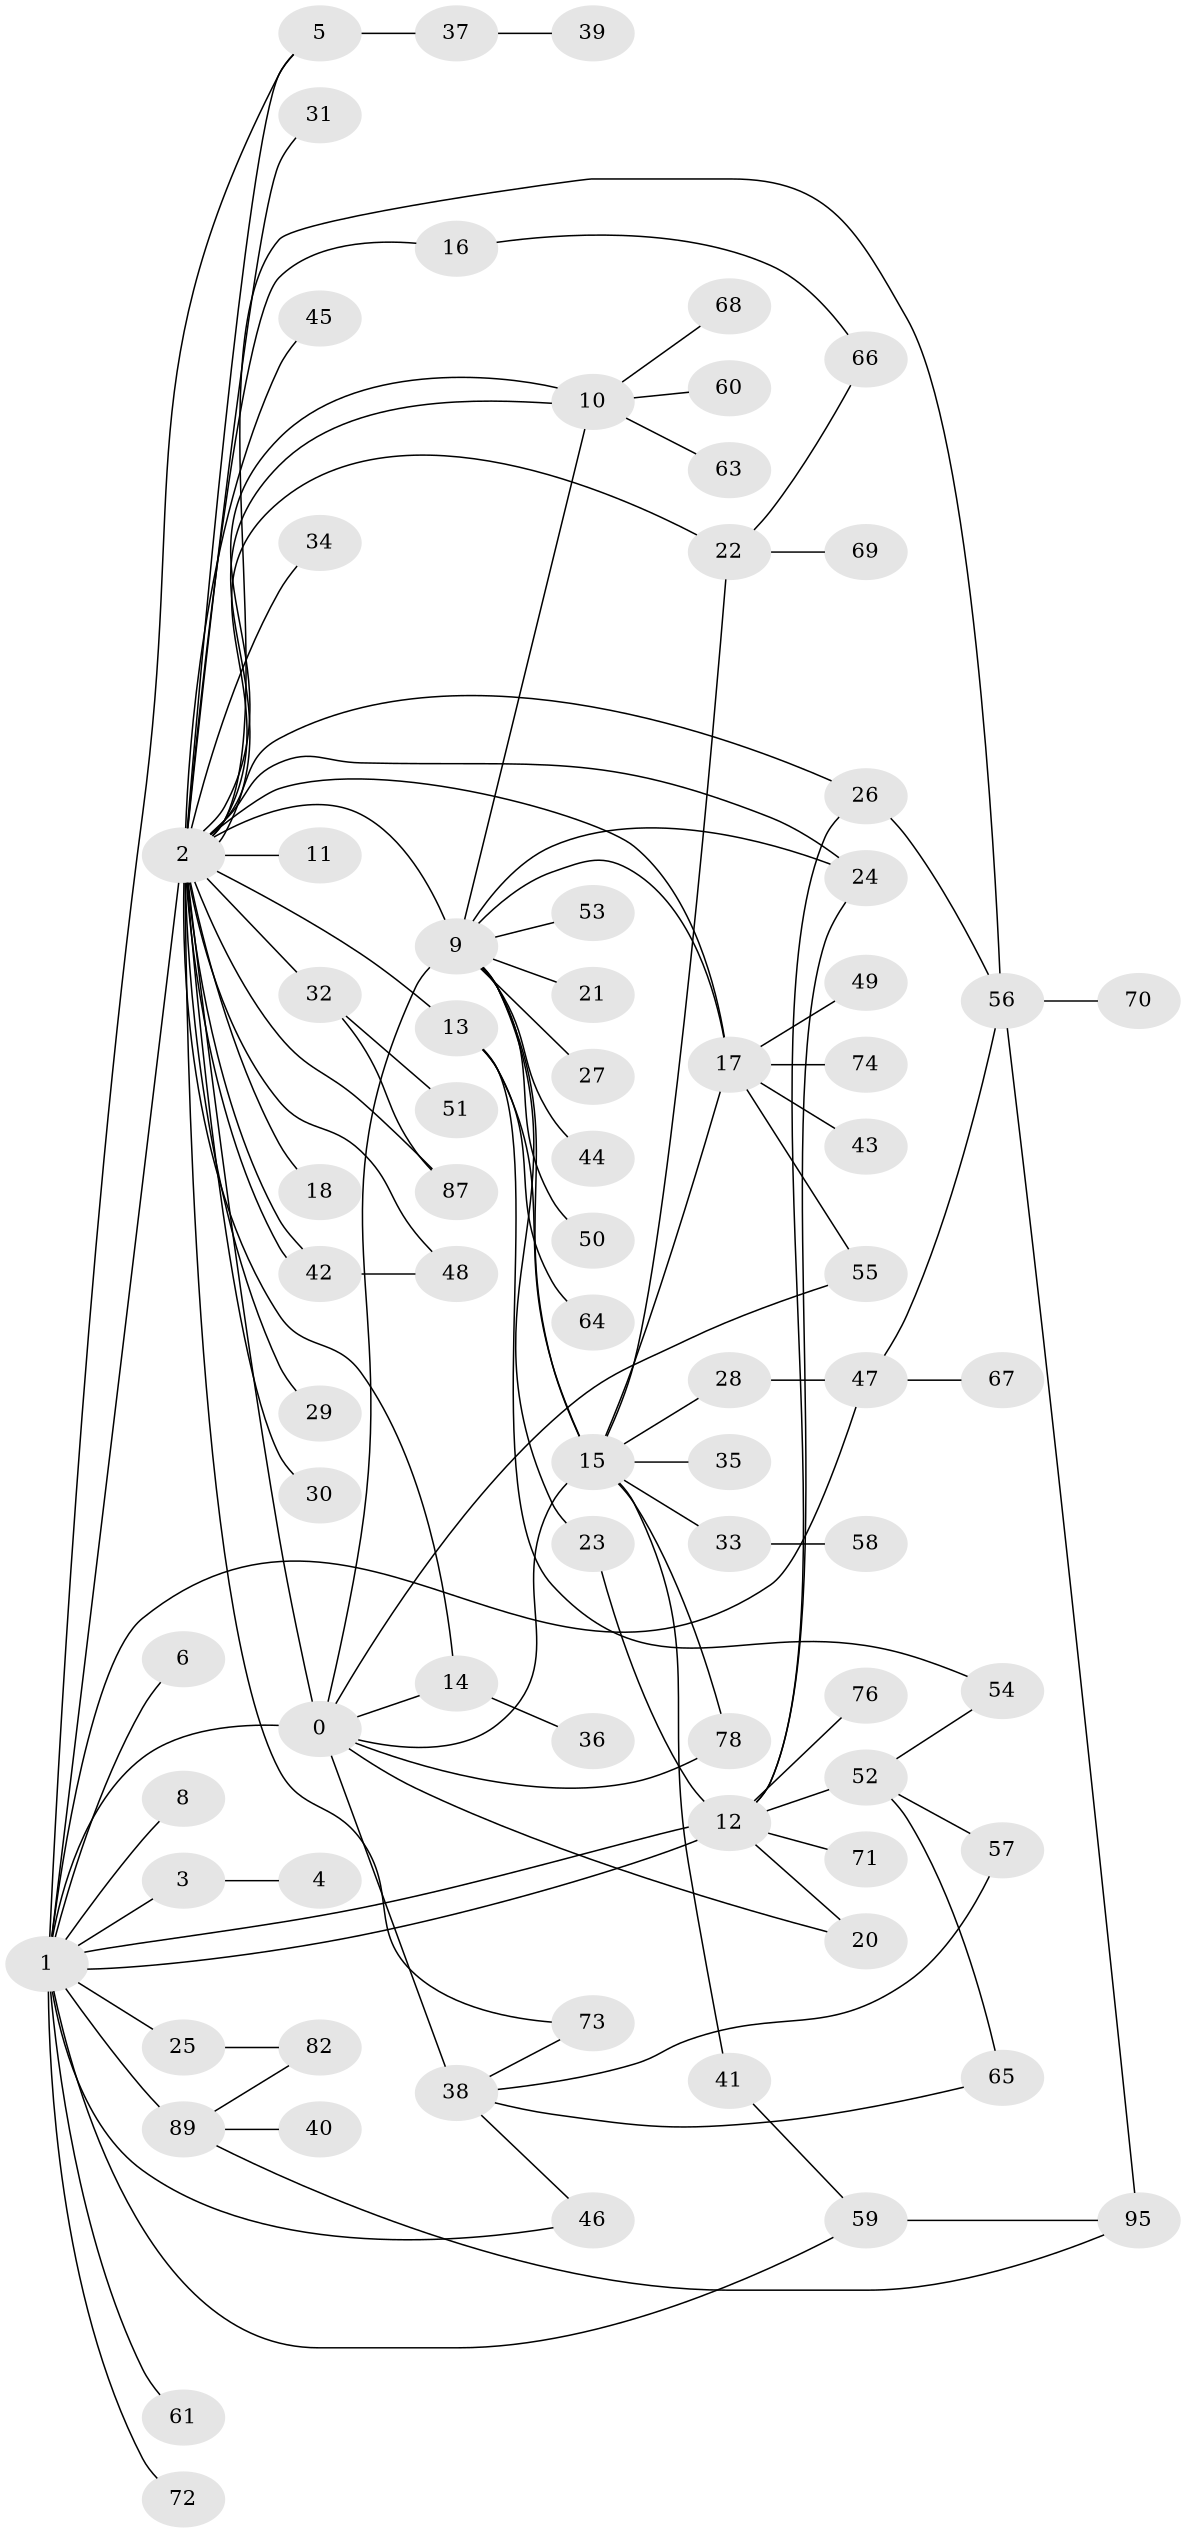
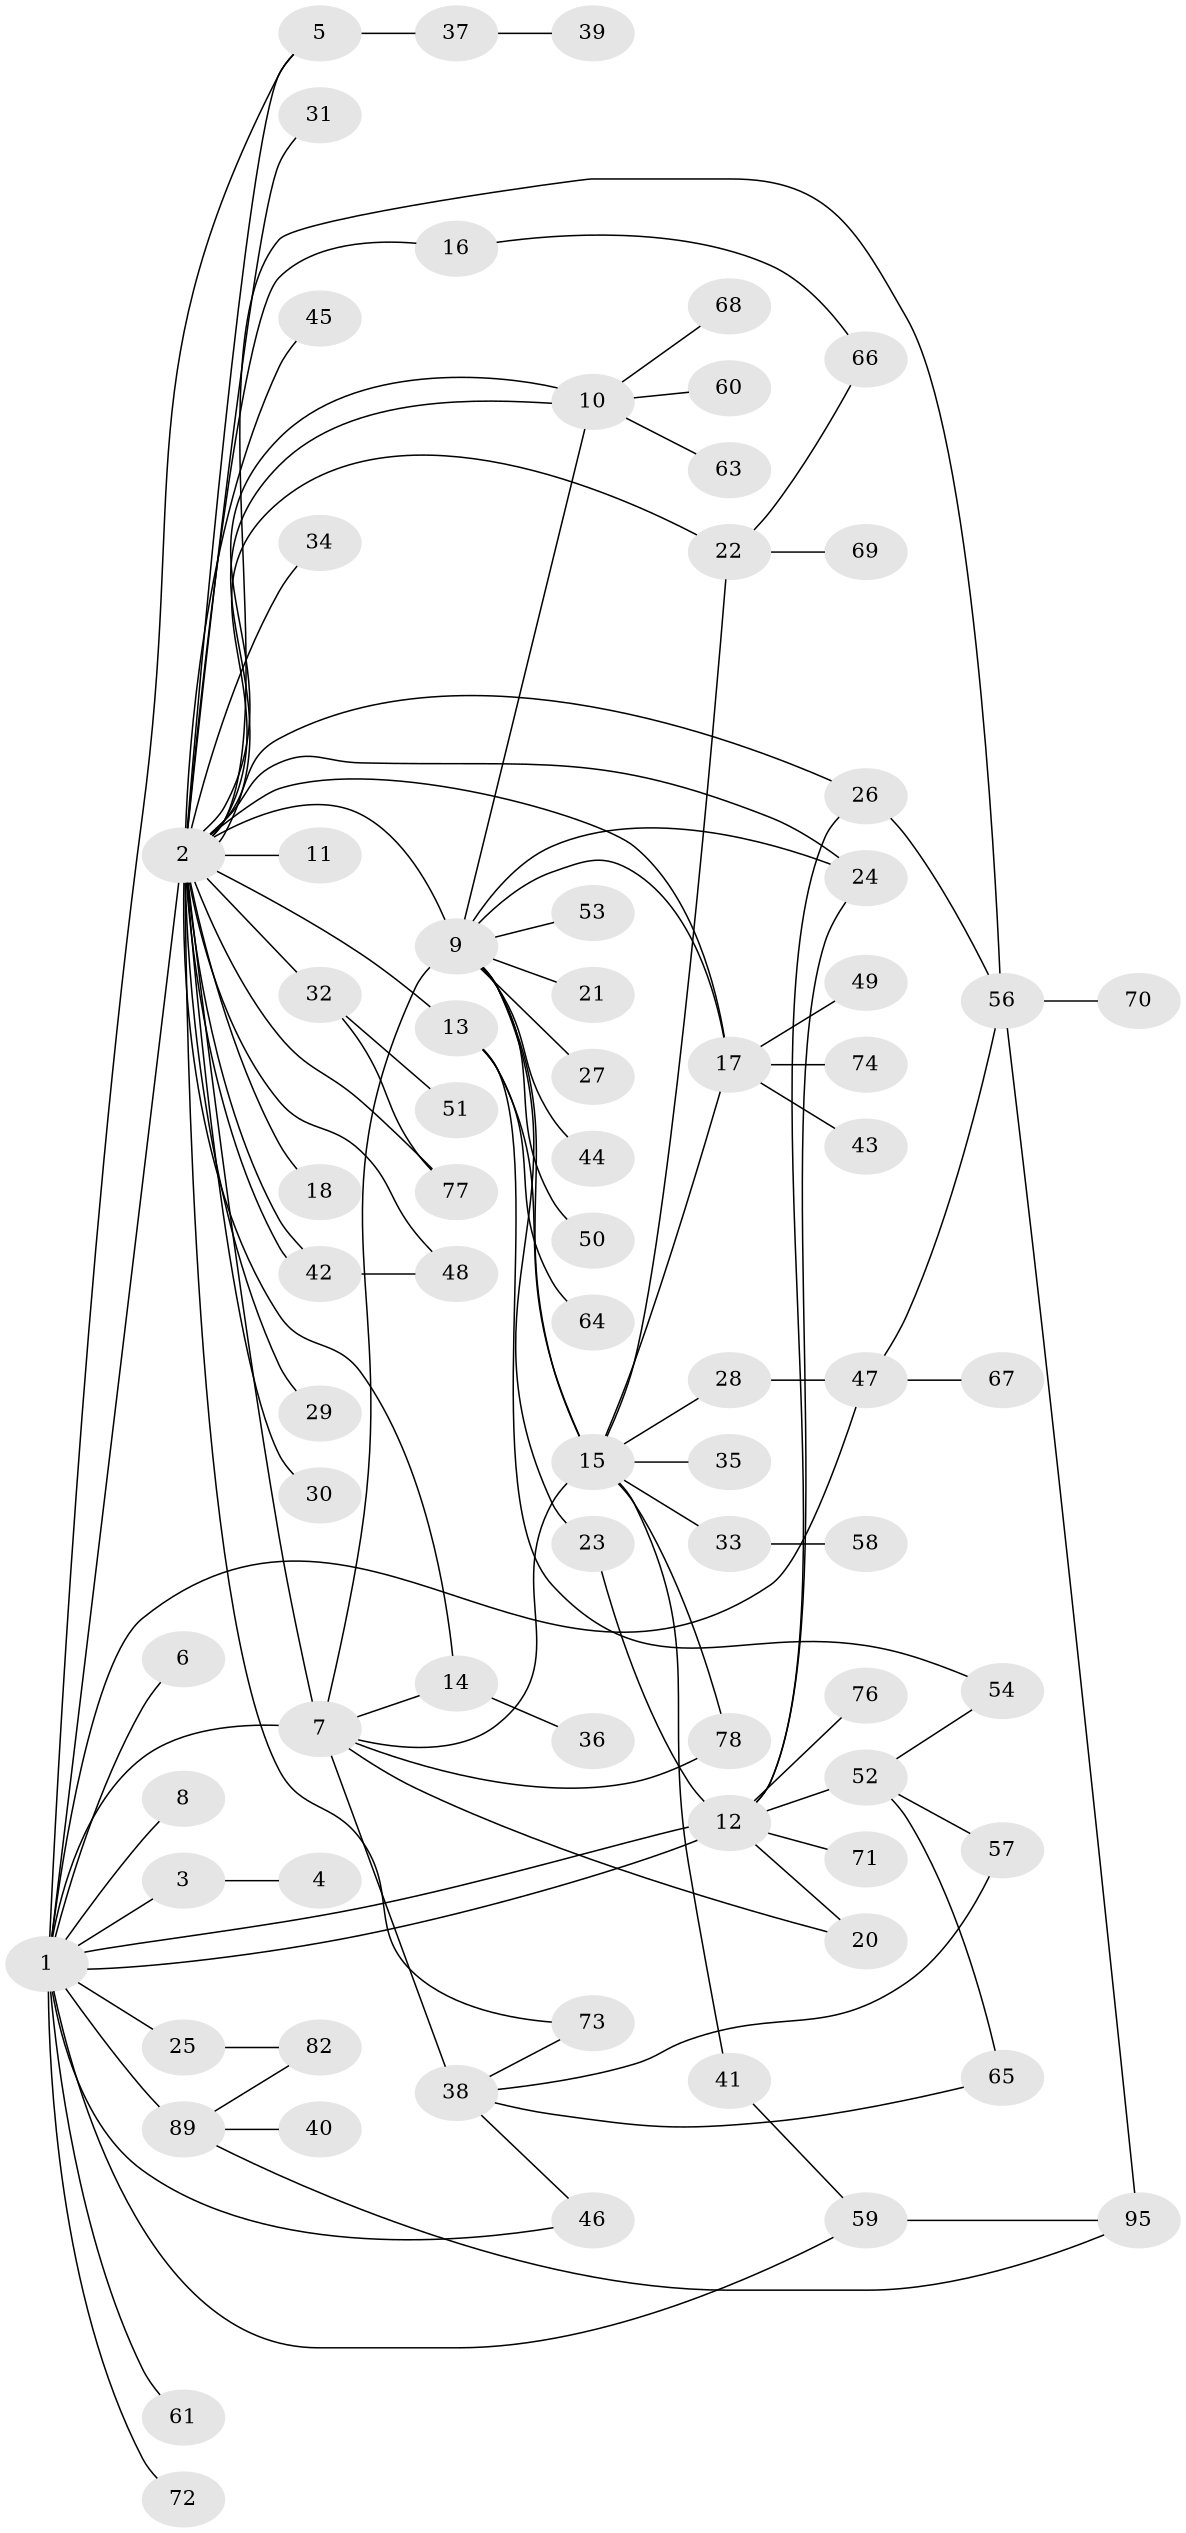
(457, 1192) -> (457, 1192)
(866, 1274) -> none
(320, 1729) -> (320, 1729)
